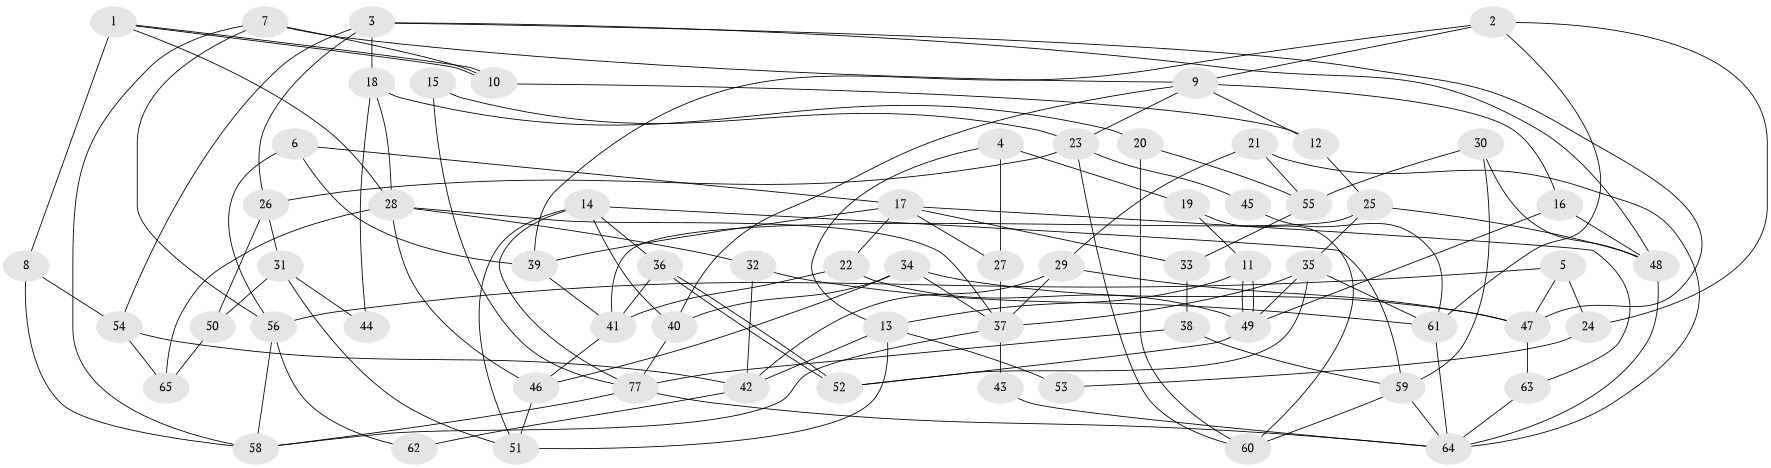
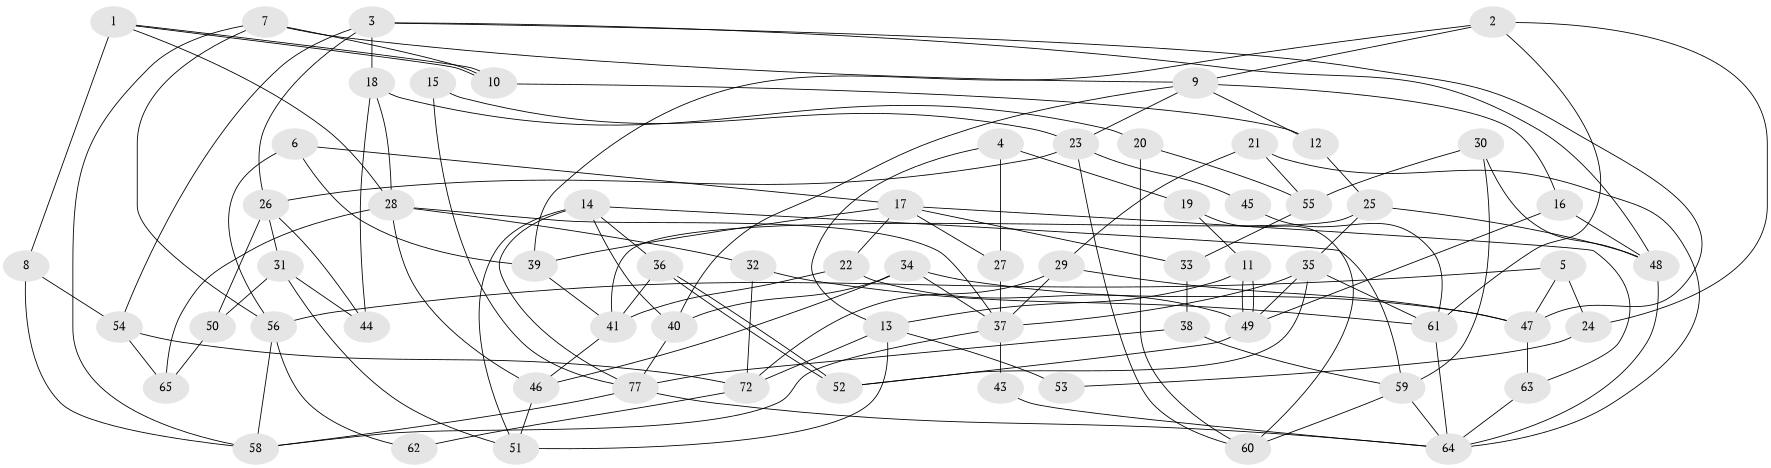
none -> (321, 263)
(746, 388) -> (746, 388)
